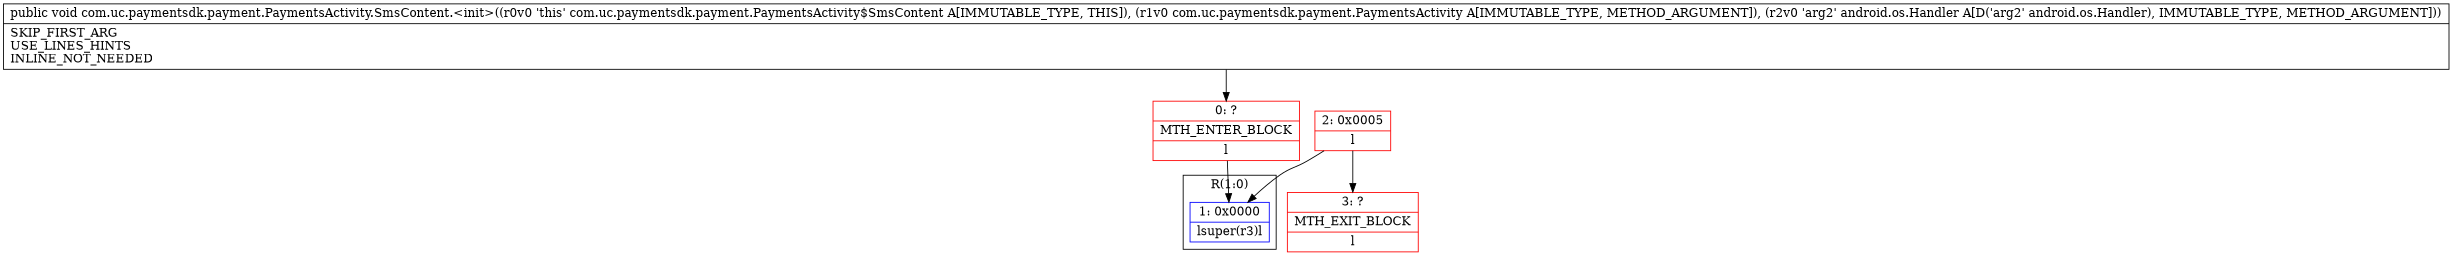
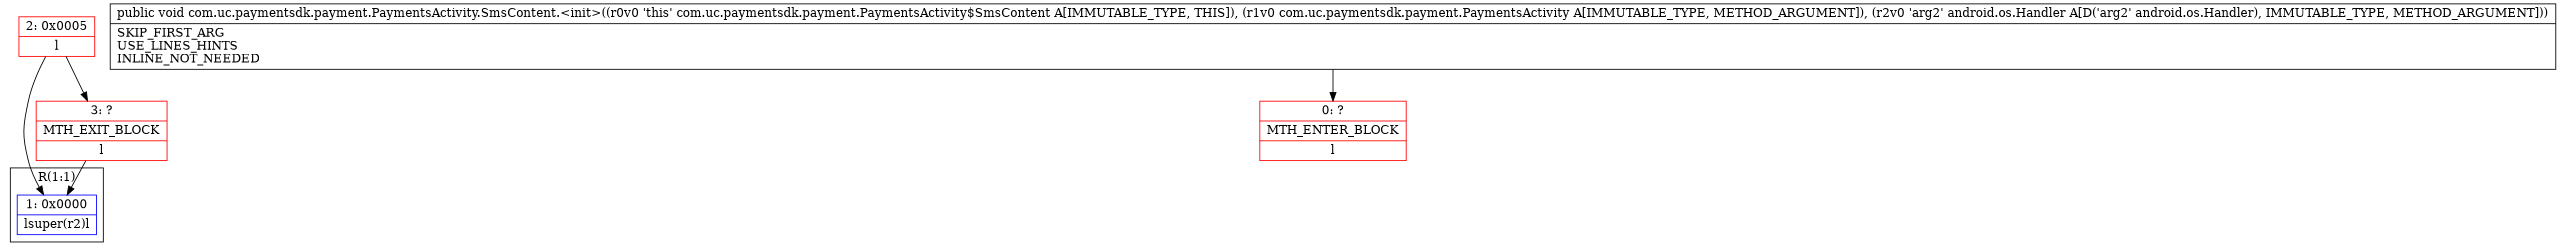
(1228, 180) -> (79, 174)
(1230, 185) -> (57, 178)
(1230, 232) -> (57, 224)
